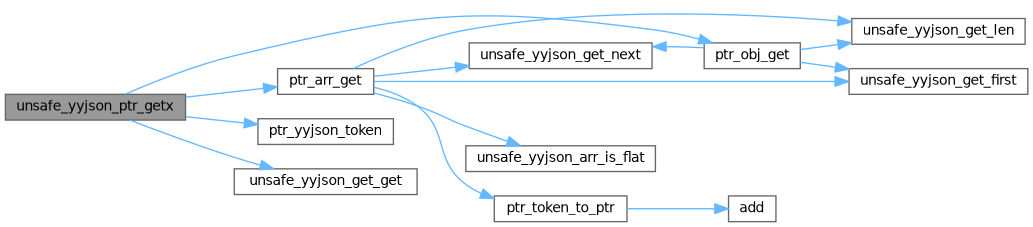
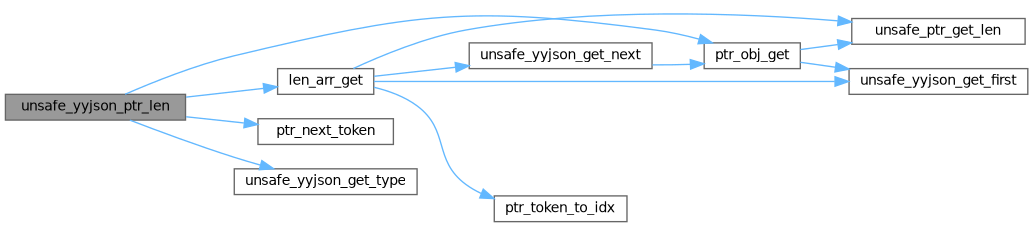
(938, 31) -> (938, 31)
(685, 47) -> (671, 65)
(326, 81) -> (326, 81)
(95, 107) -> (95, 107)
(326, 132) -> (326, 132)
(561, 159) -> none
(326, 182) -> (326, 182)
(561, 209) -> (561, 209)
(752, 209) -> none
